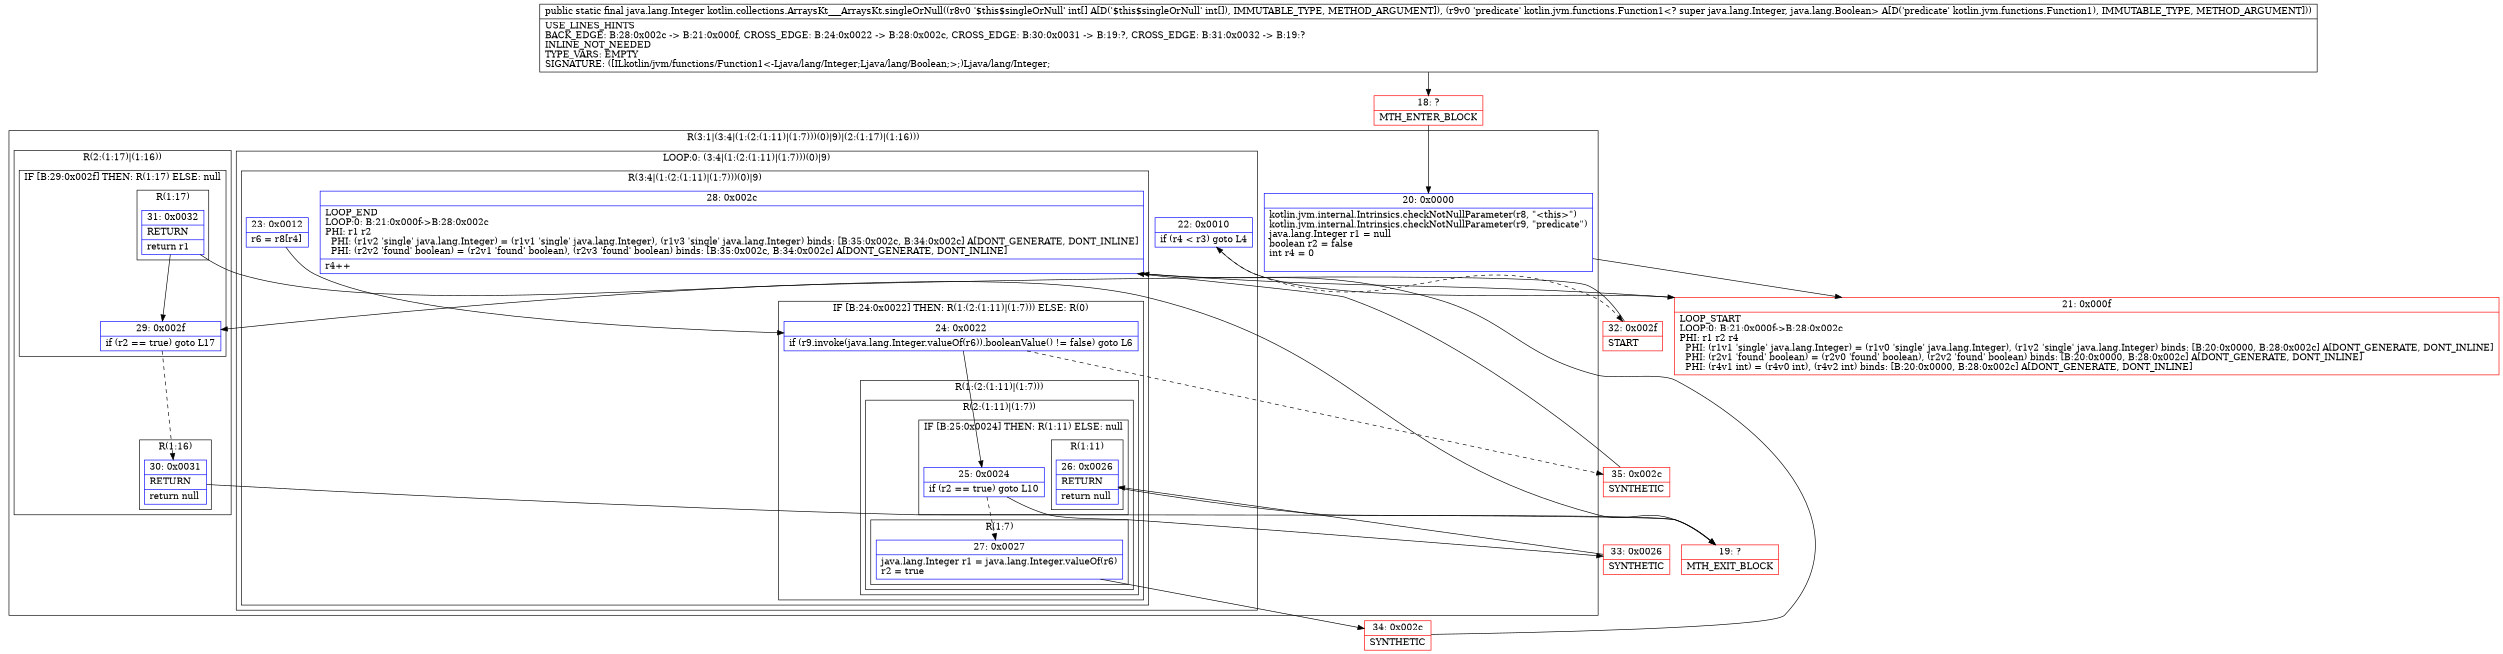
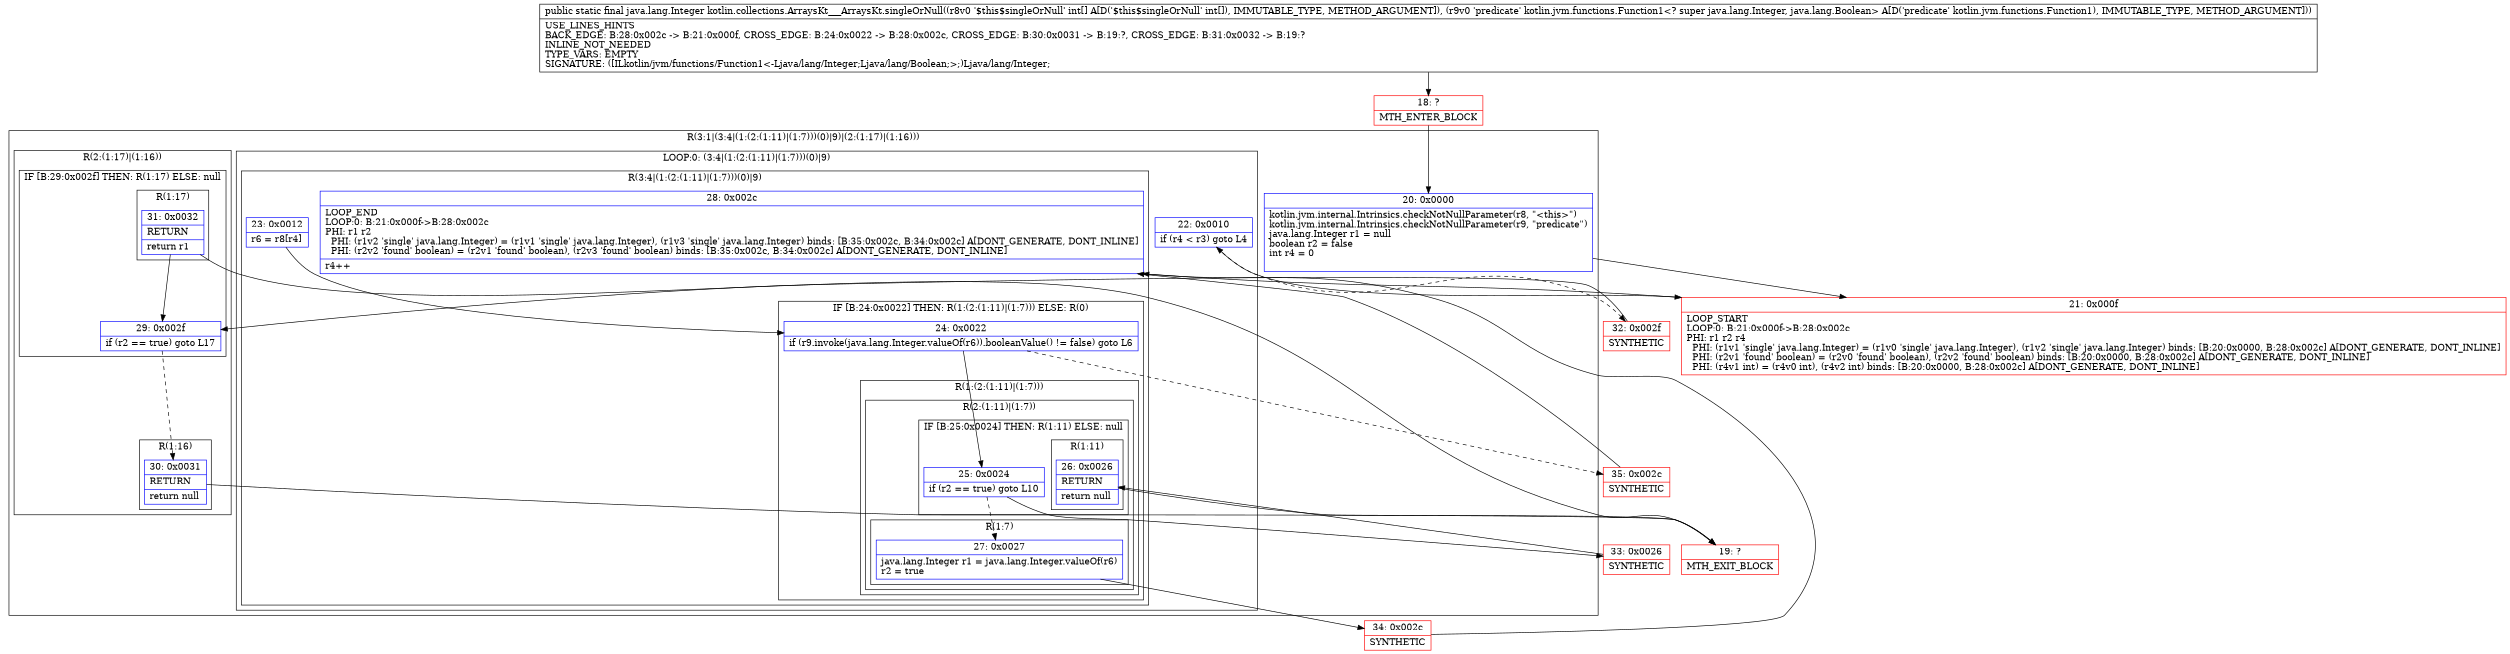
(1623, 343) -> (1637, 343)
